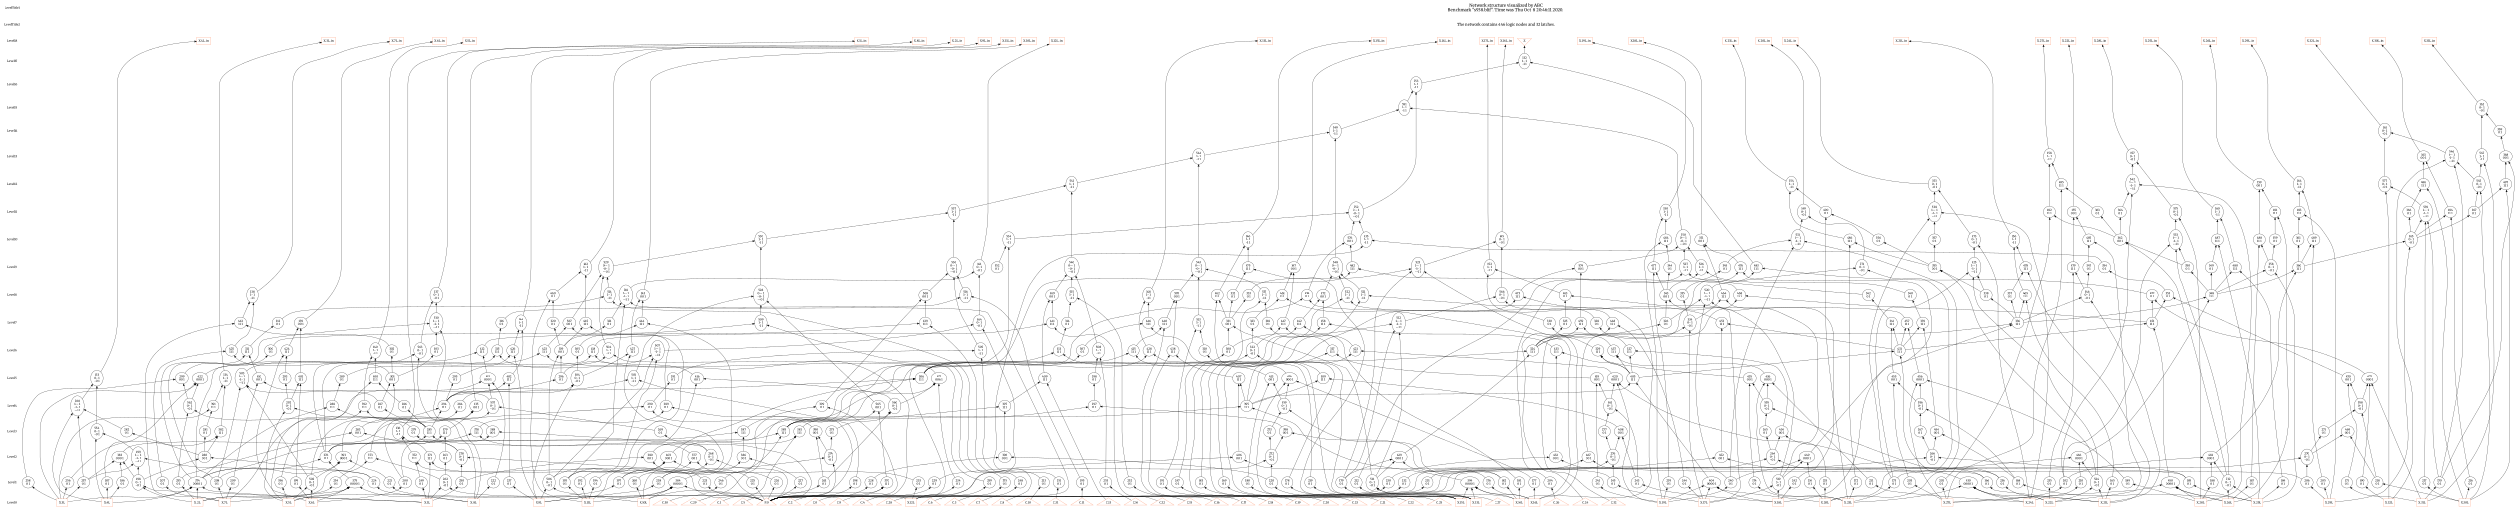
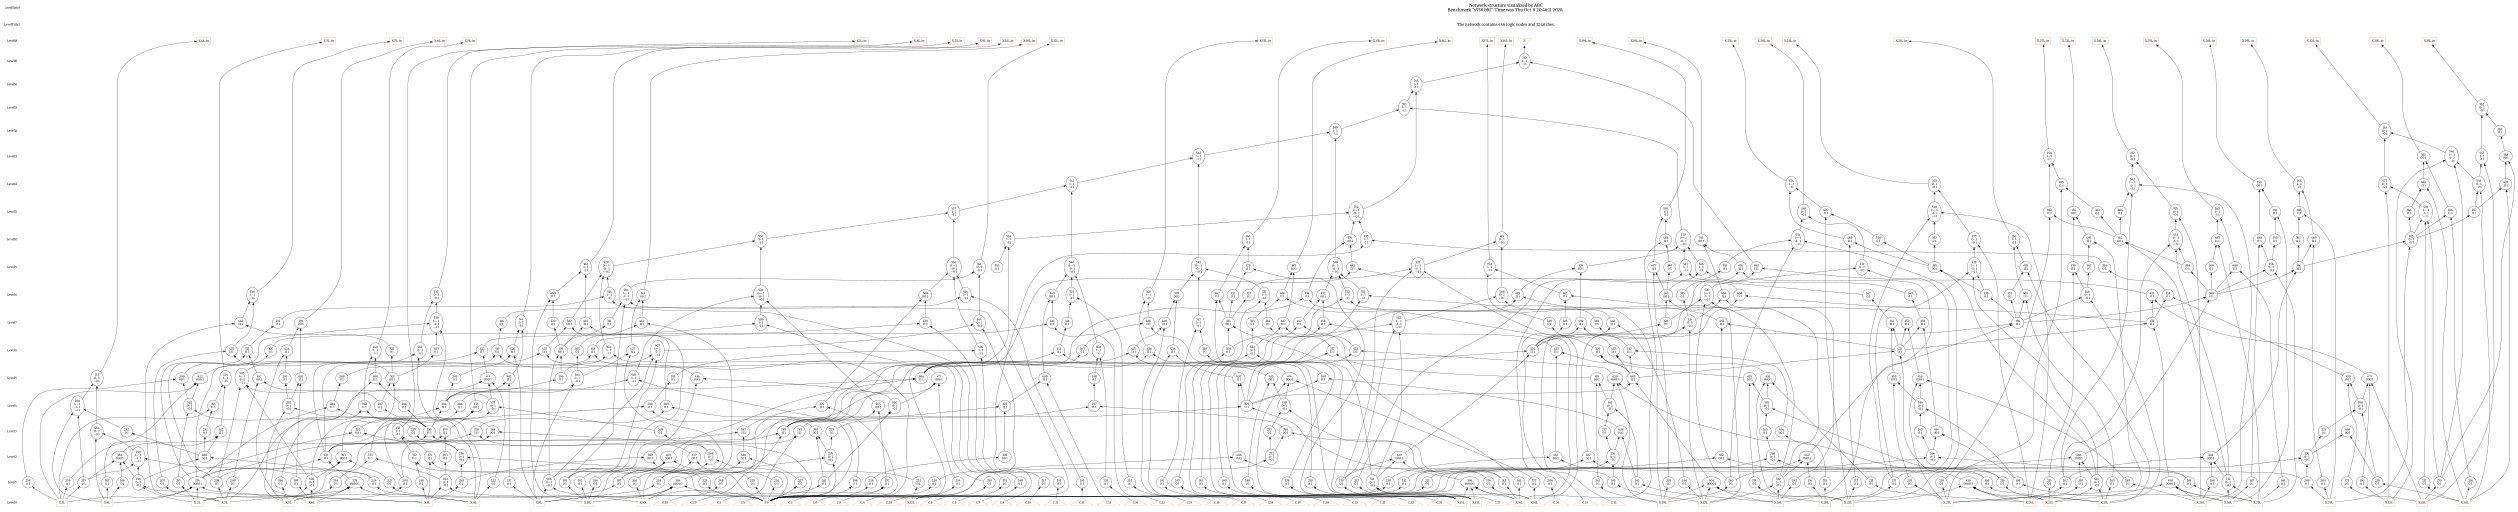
(1777, 444) -> none
(1272, 482) -> none
